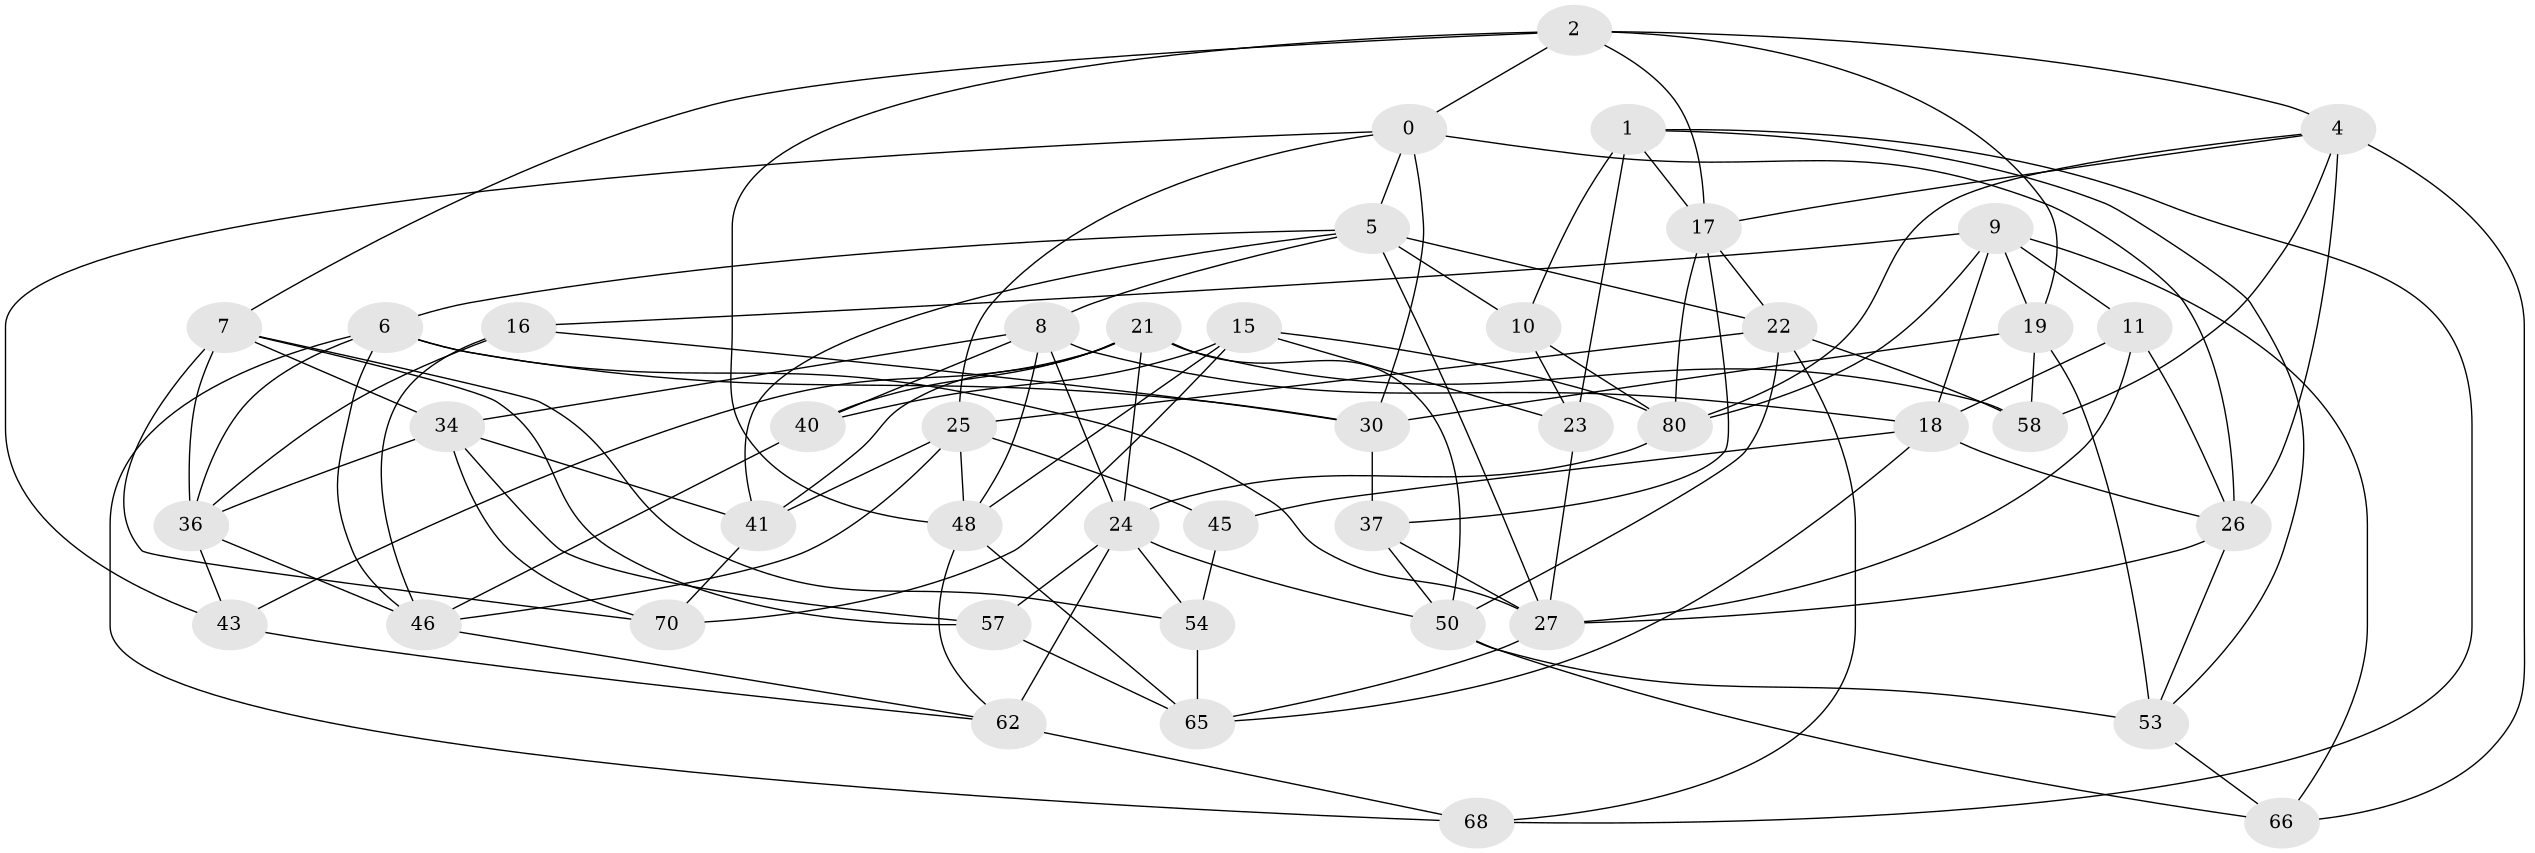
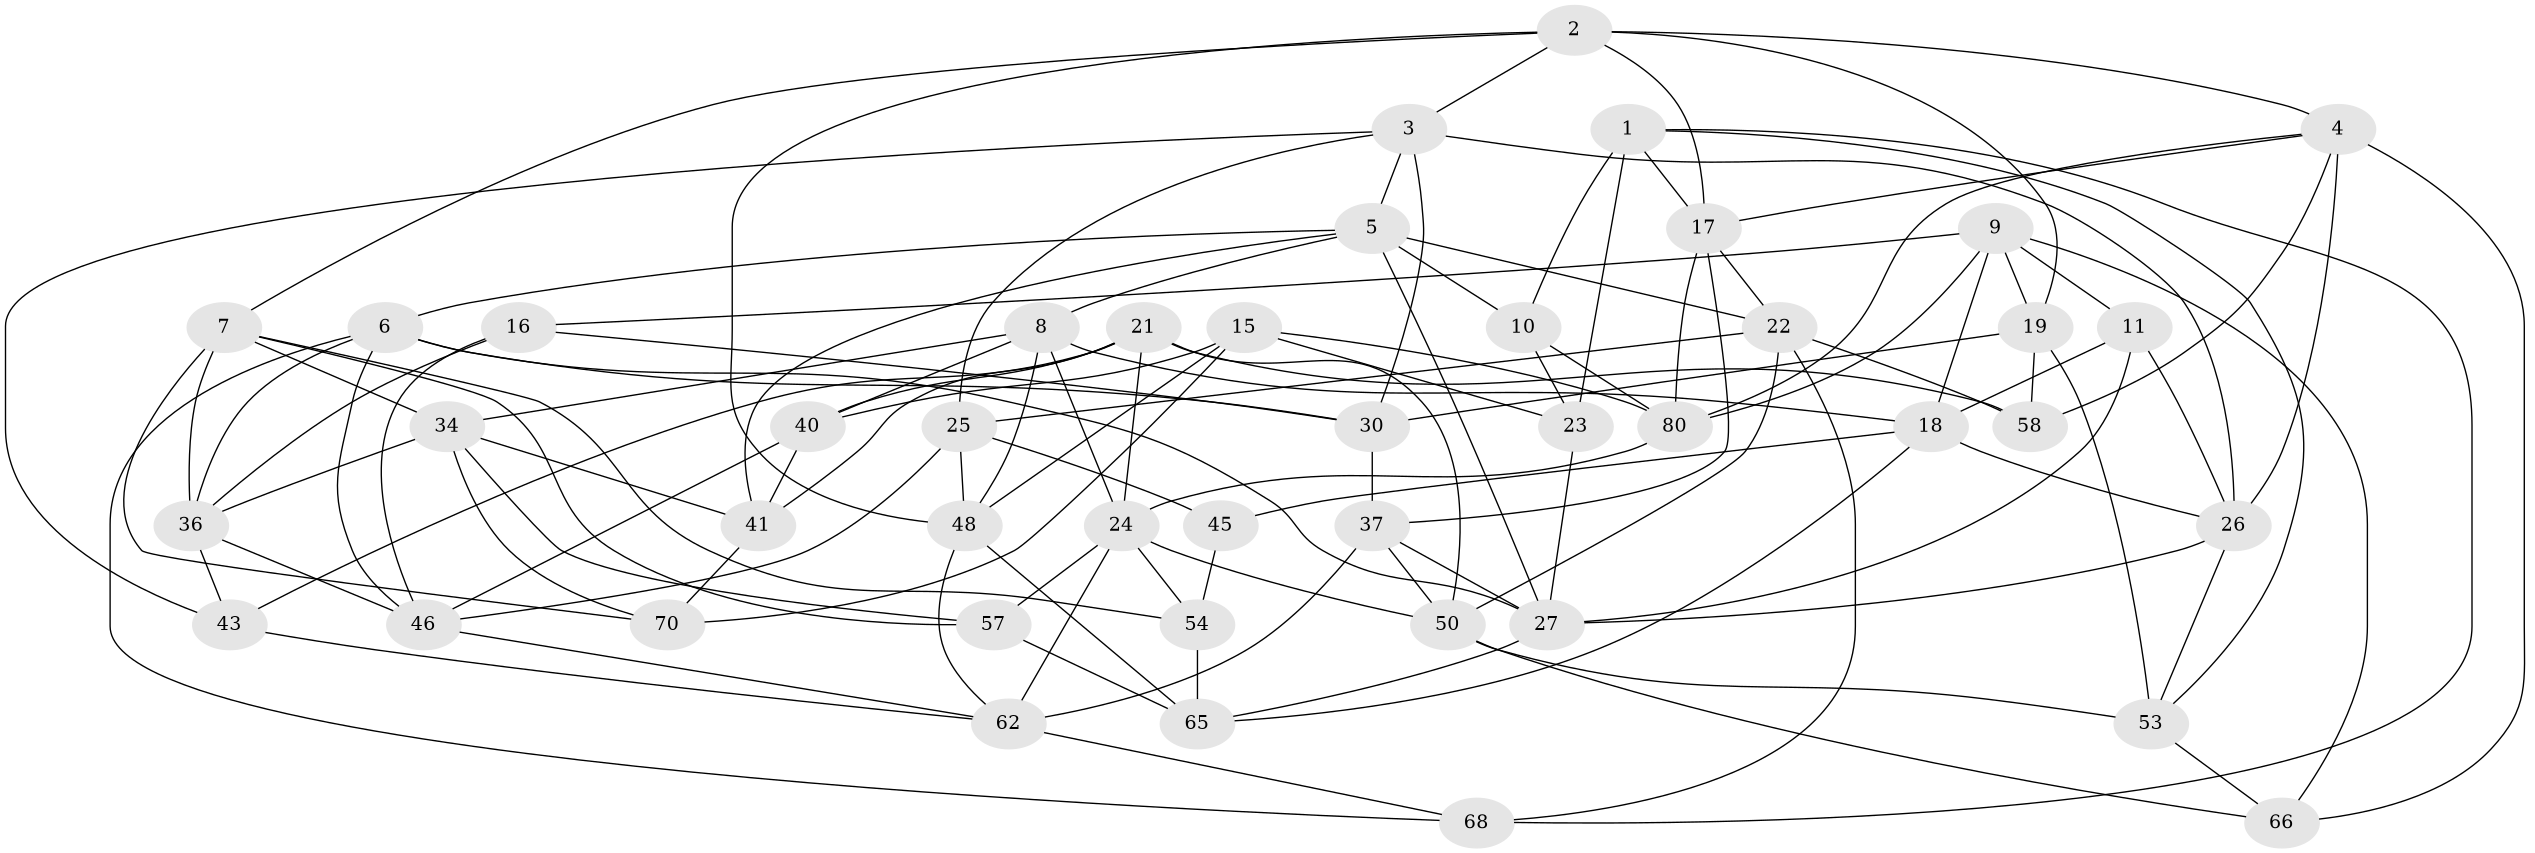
(1409, 129) -> (1409, 129)
(859, 476) -> (780, 483)
none -> (1218, 665)
